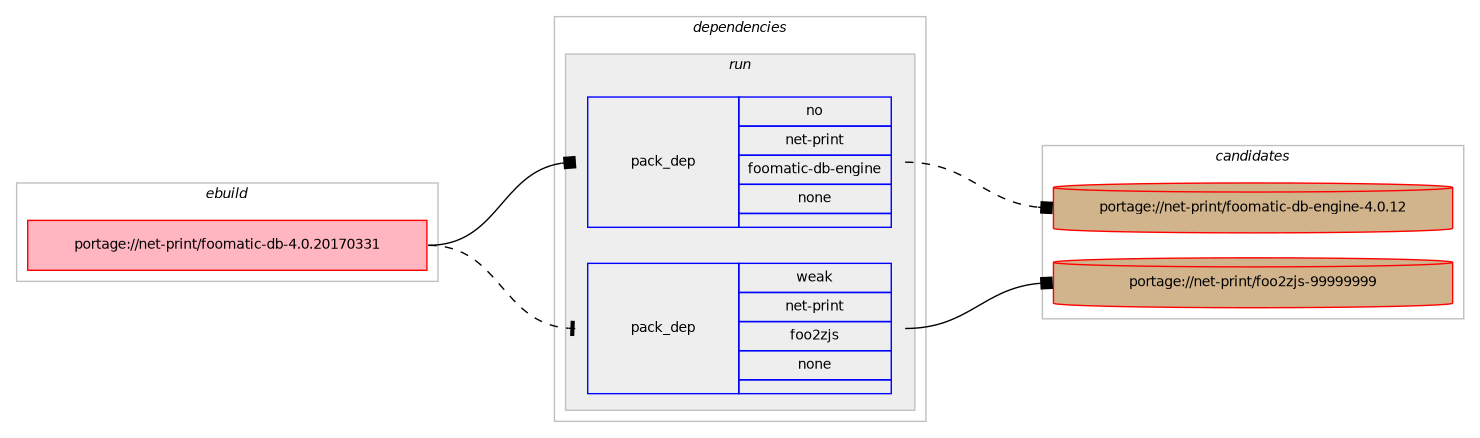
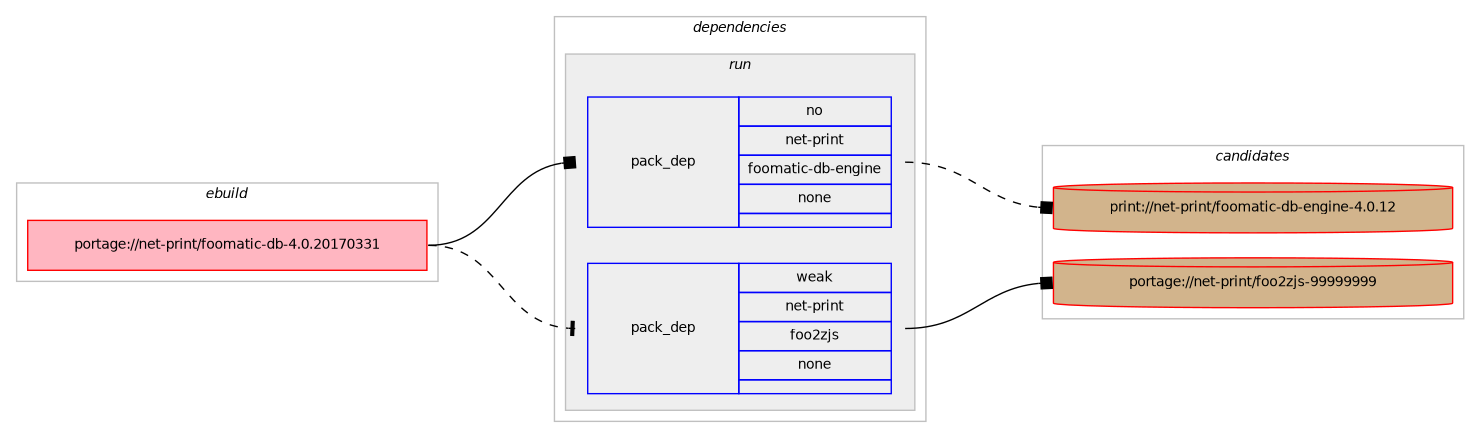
(1253, 208) -> (1253, 208)
